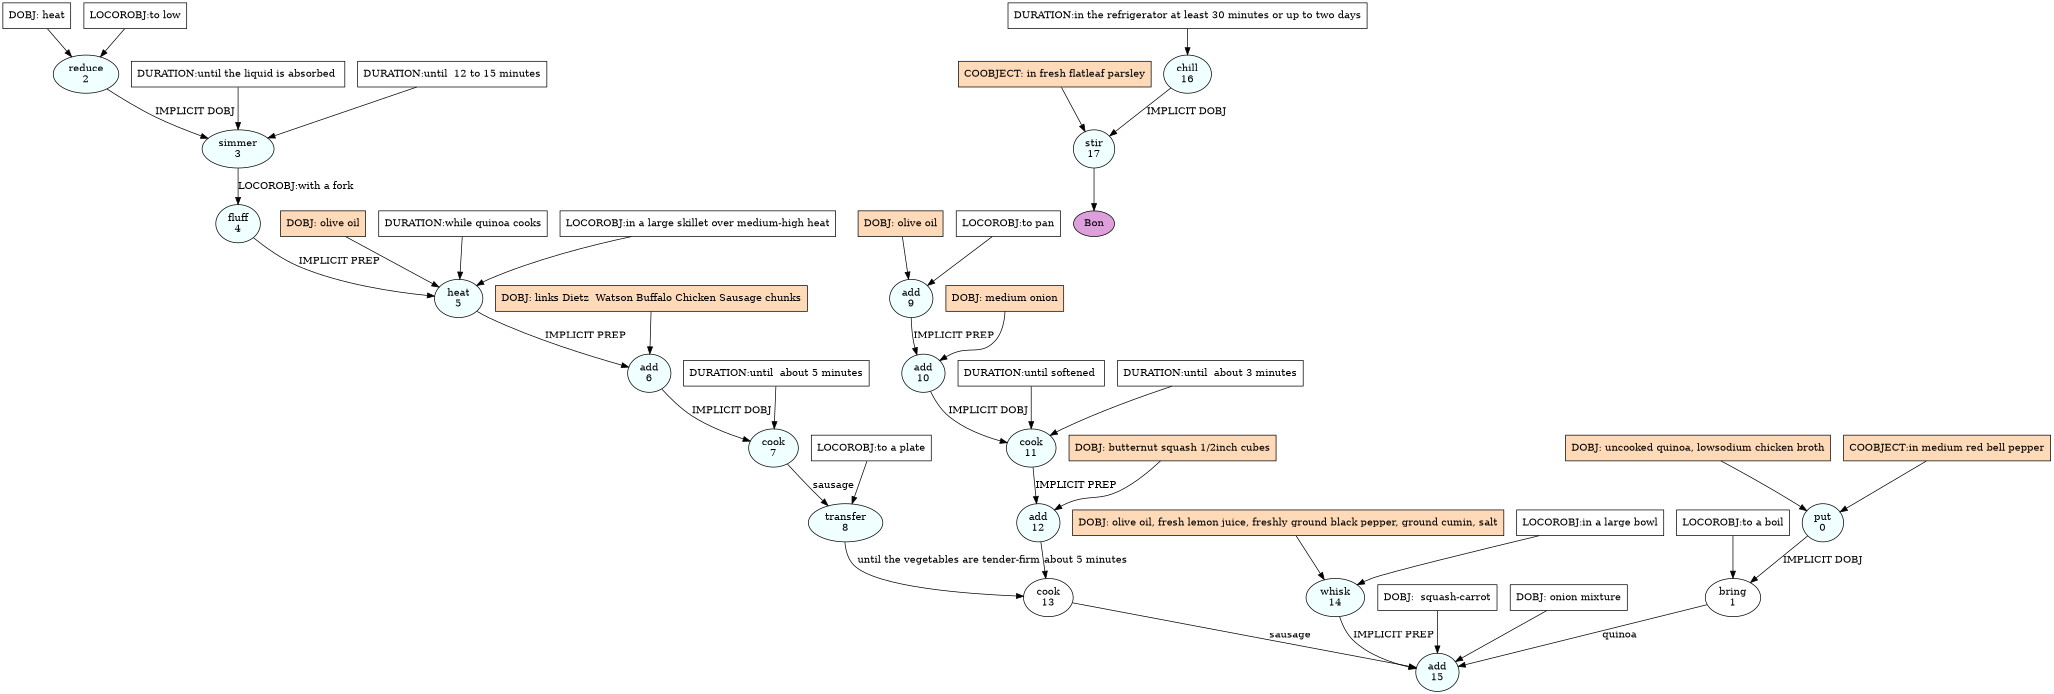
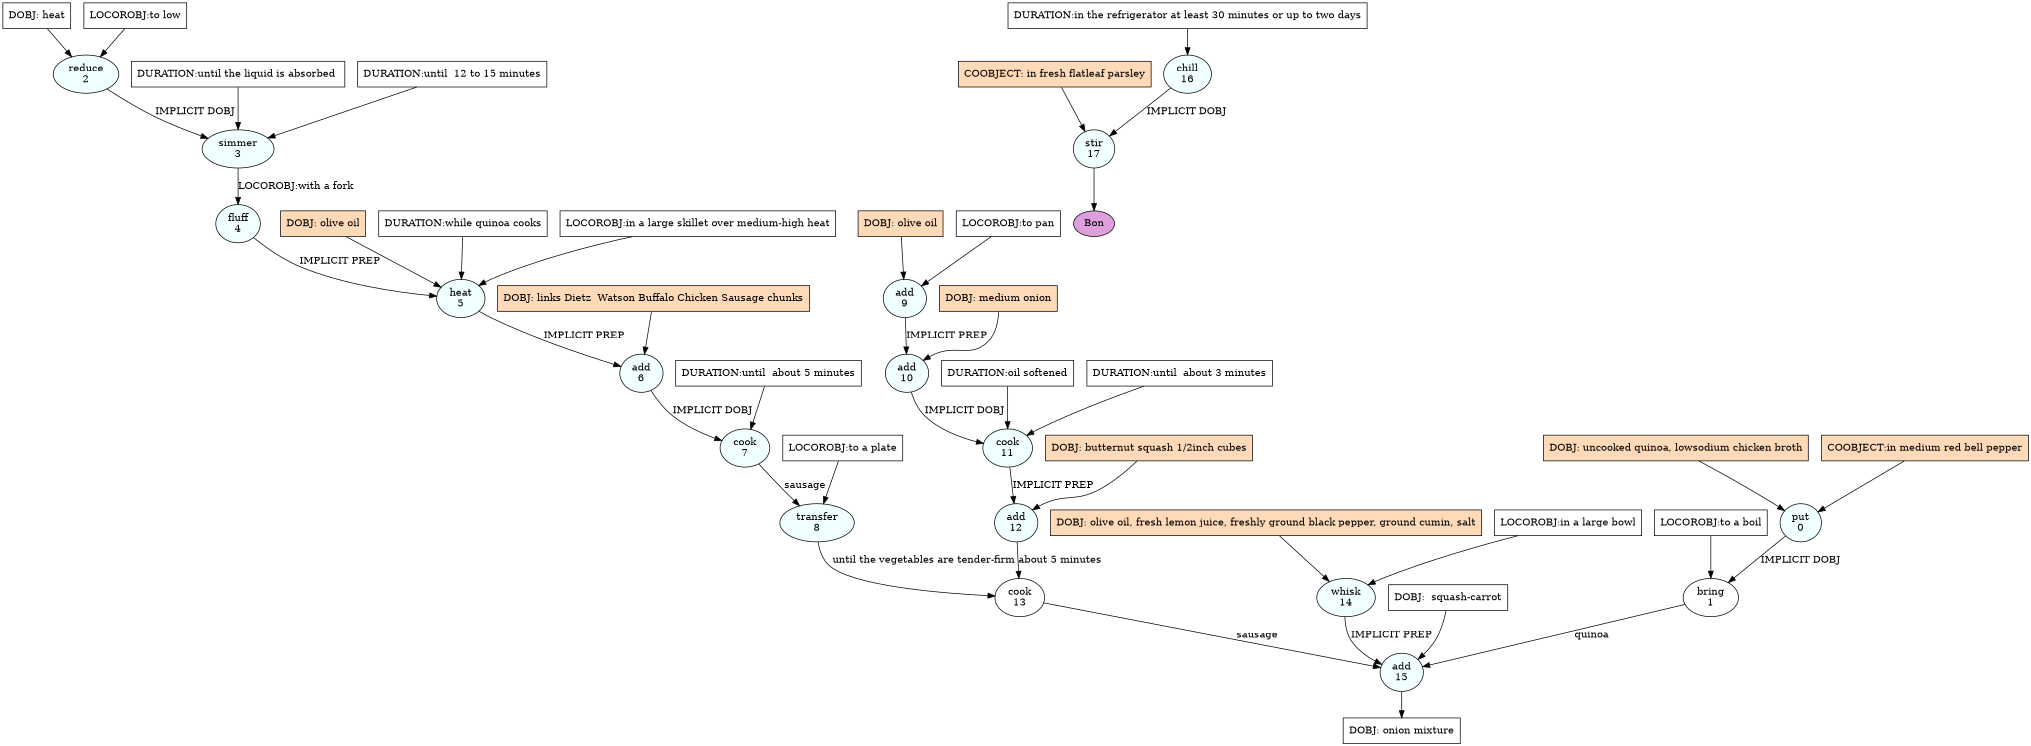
(1031, 373) -> (1008, 373)
(1504, 634) -> (1402, 701)
